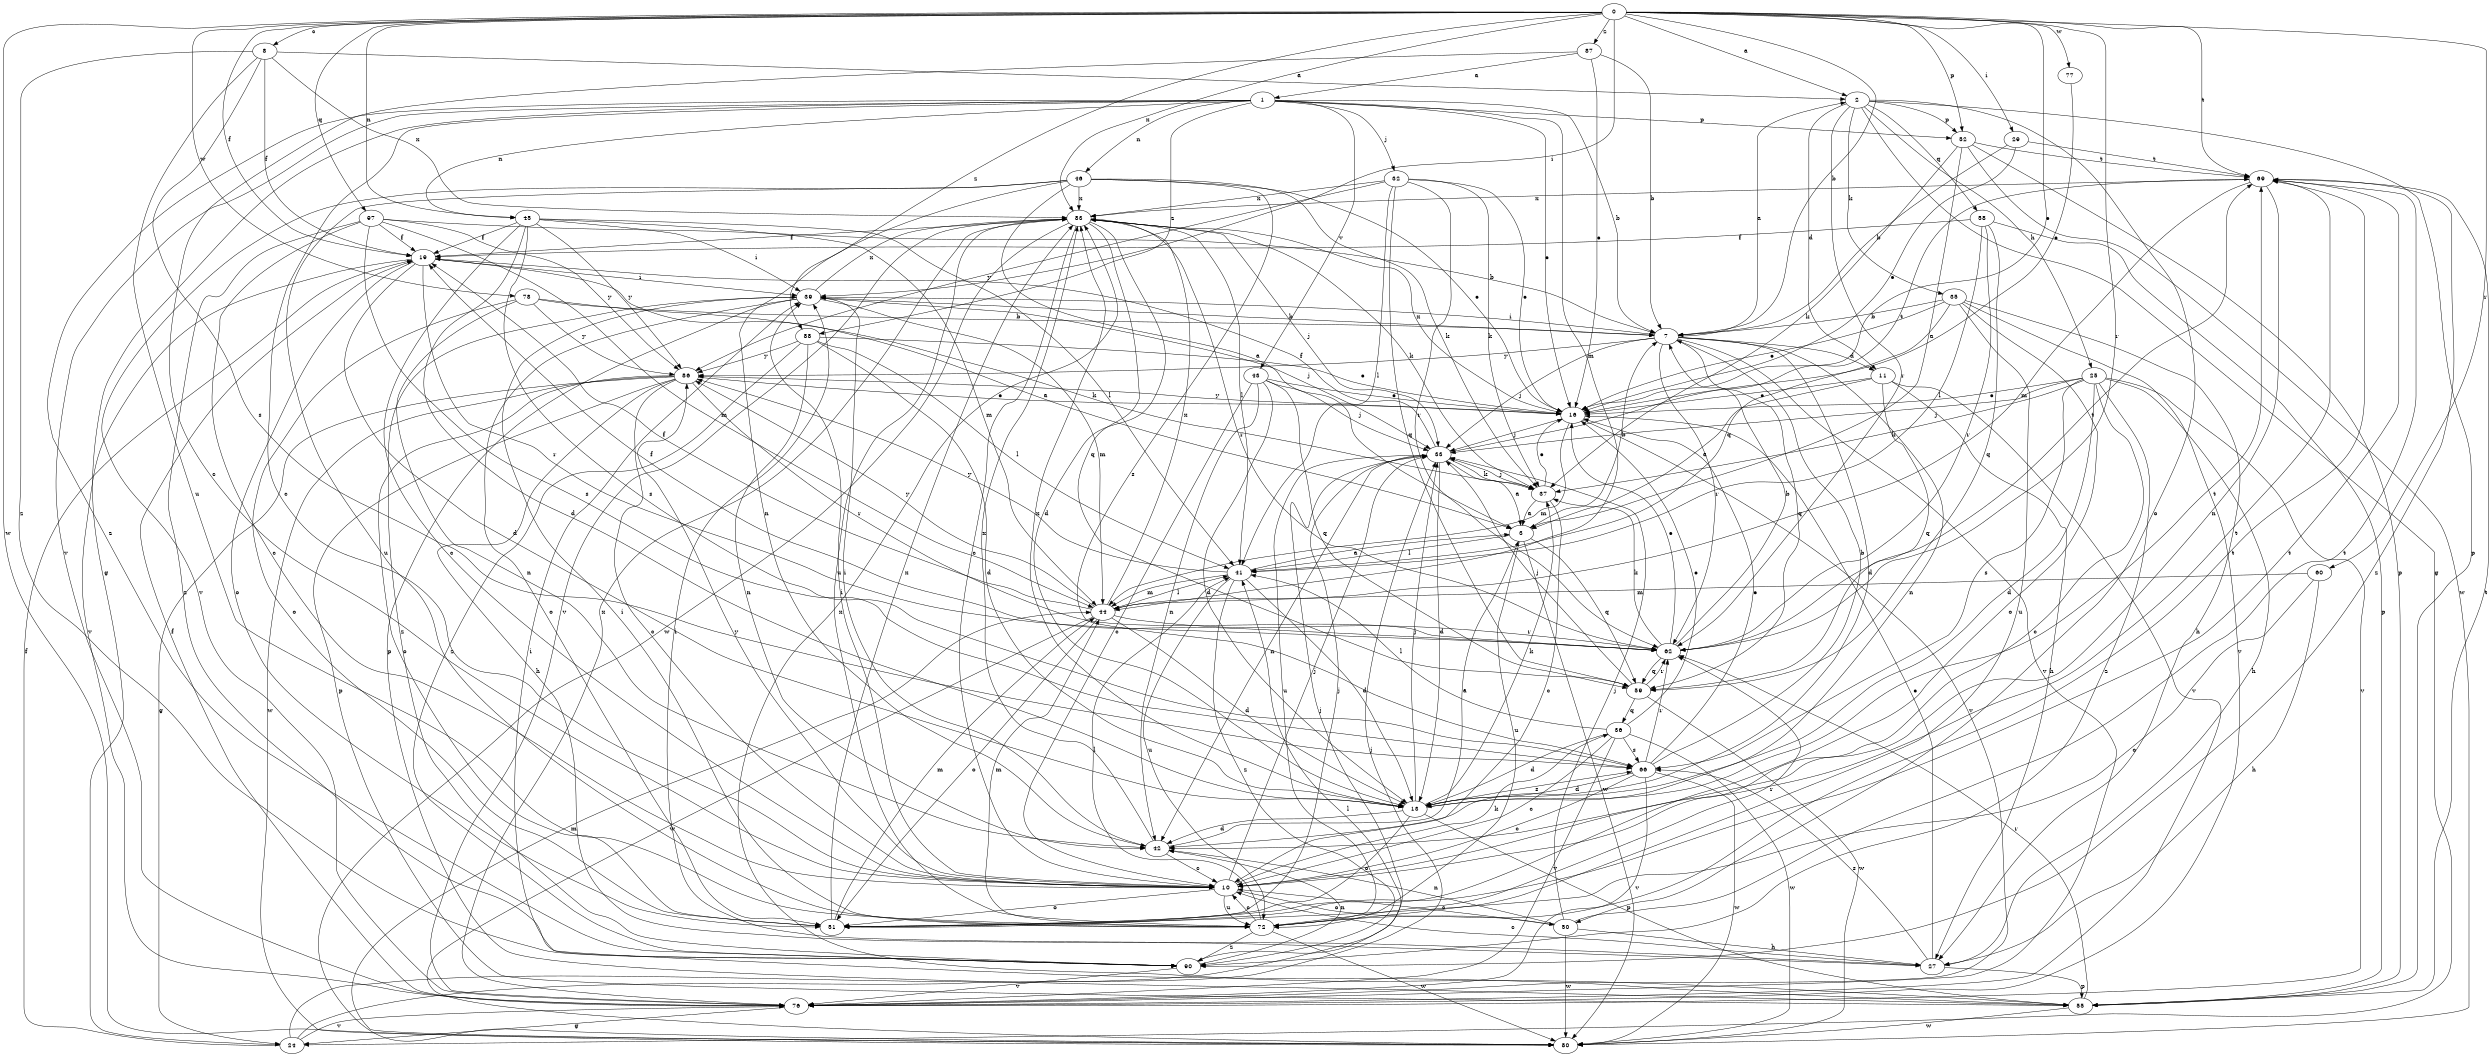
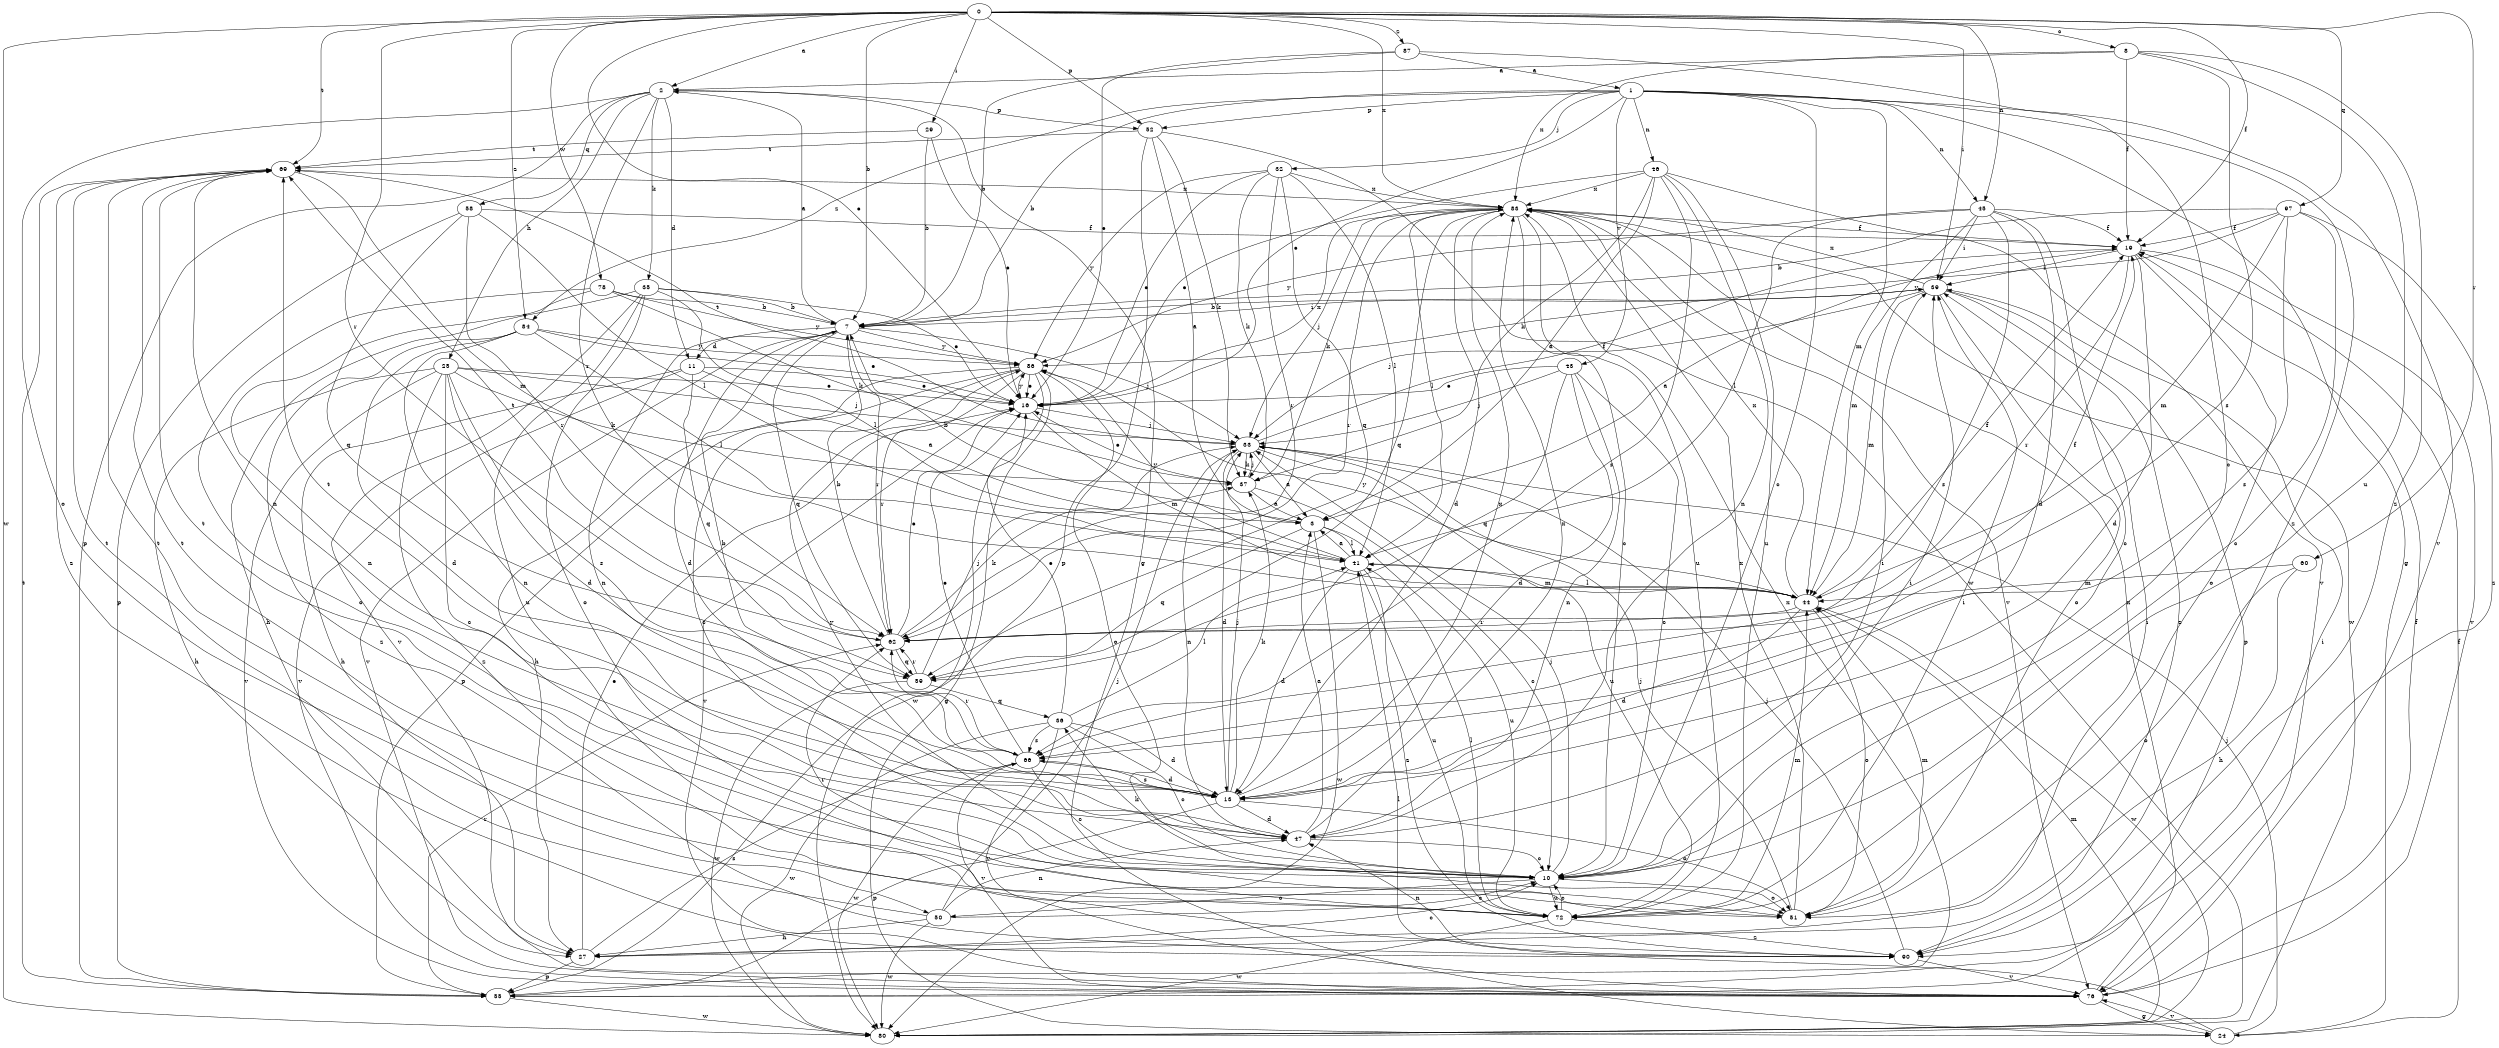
(2070, 76) -> none
(808, 336) -> (526, 327)
(1729, 435) -> (875, 425)
(1157, 849) -> (1299, 839)
